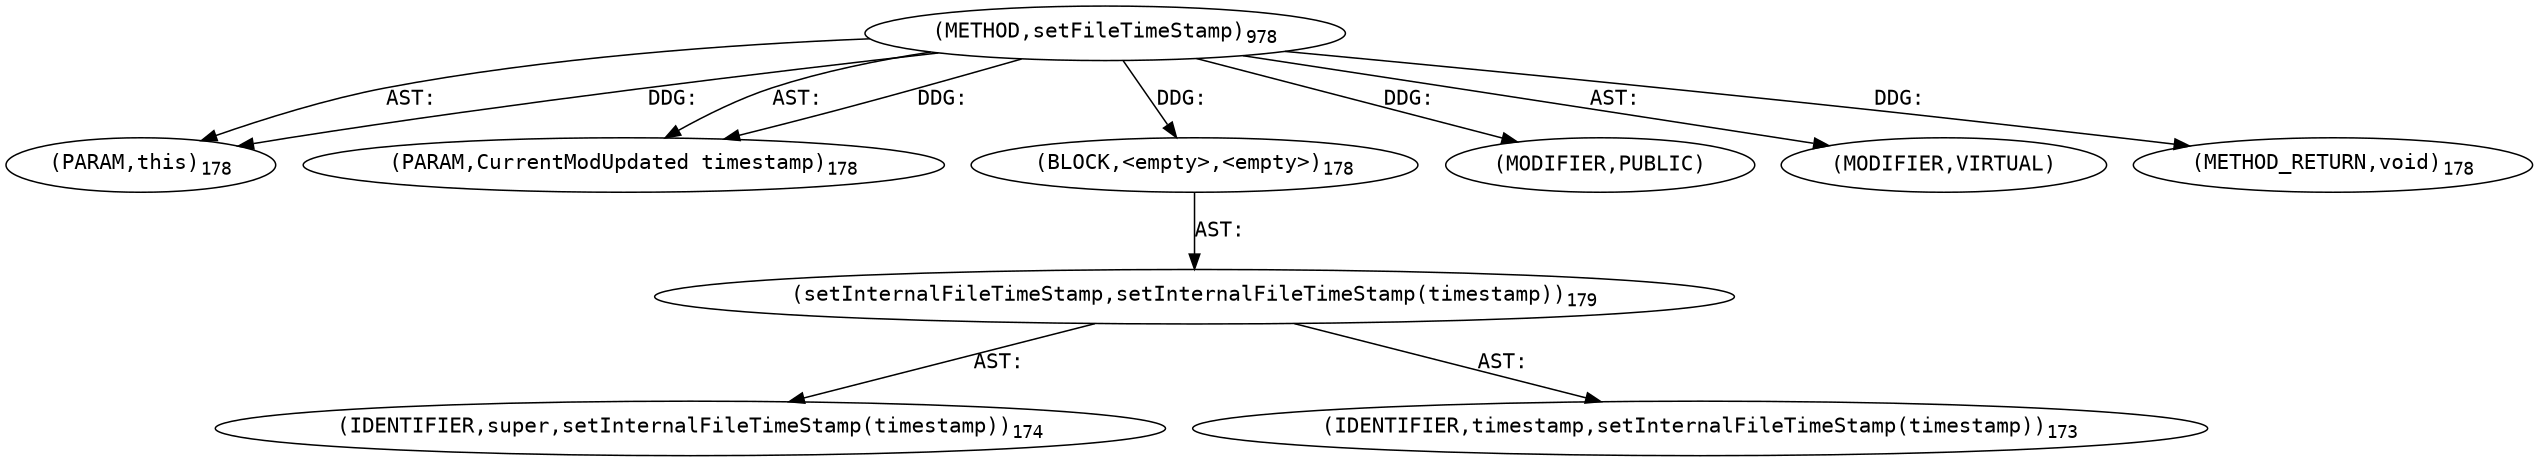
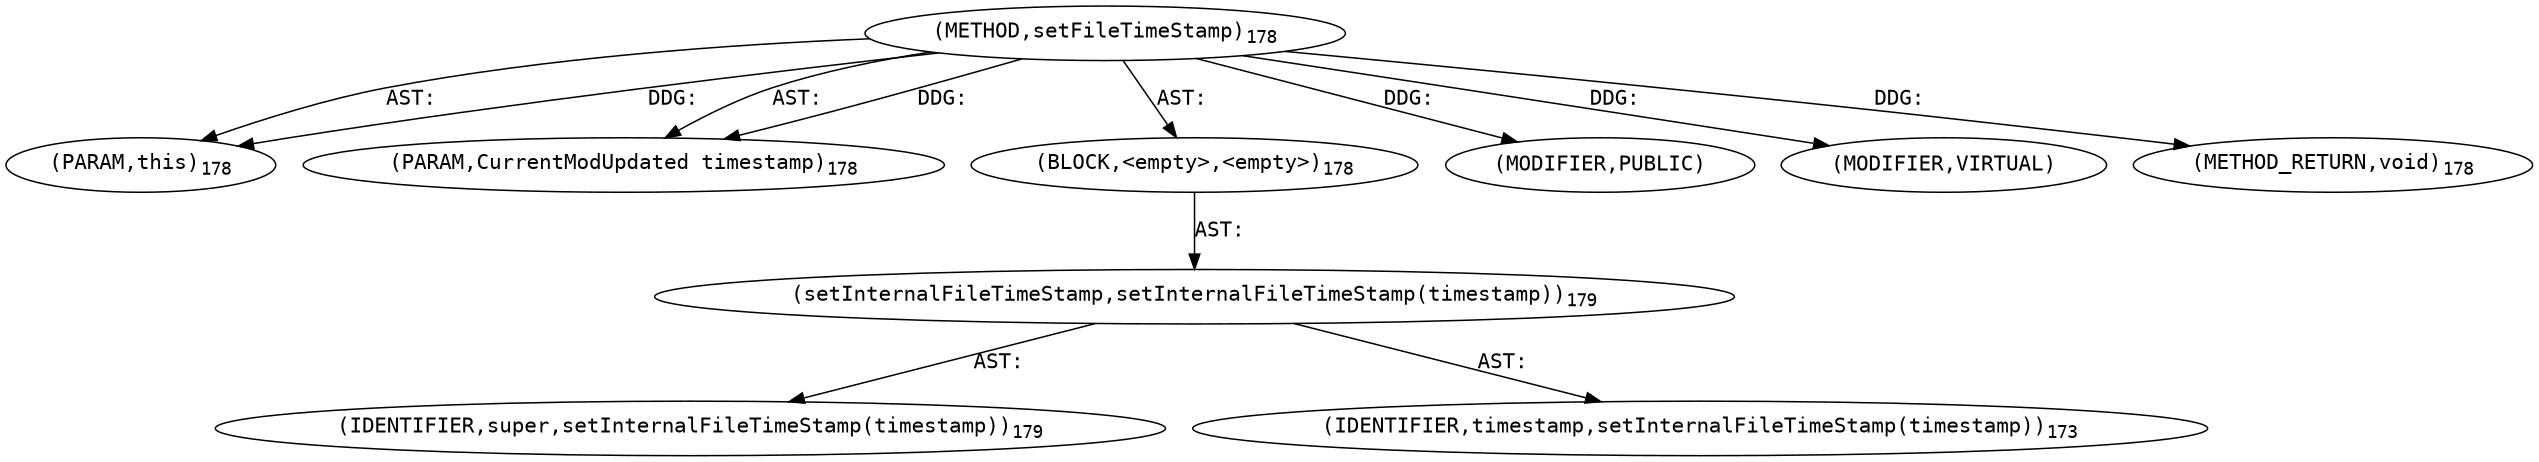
(1262, 31) -> (1262, 31)
(1188, 99) -> (1188, 99)
(1621, 99) -> (1621, 99)
(1028, 426) -> (1028, 426)
